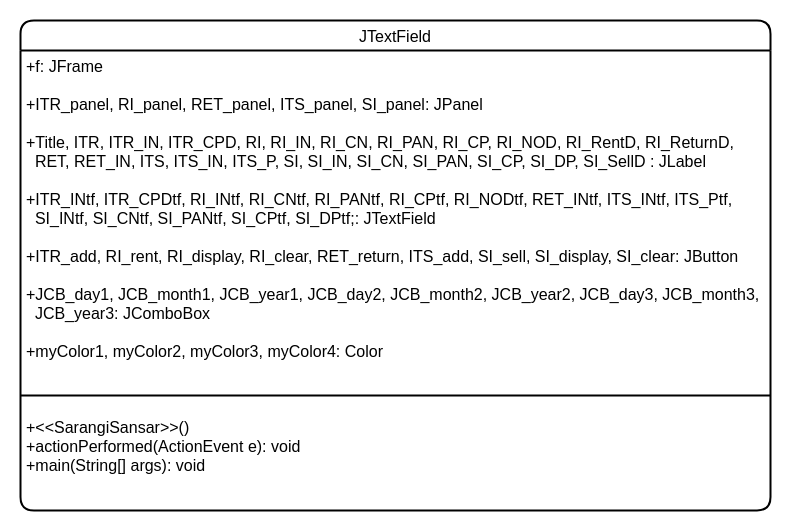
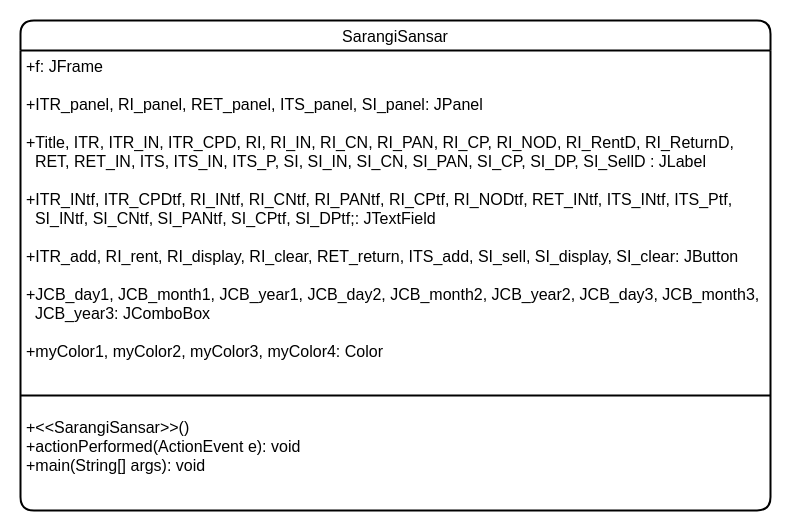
(395, 37) -> (395, 37)
